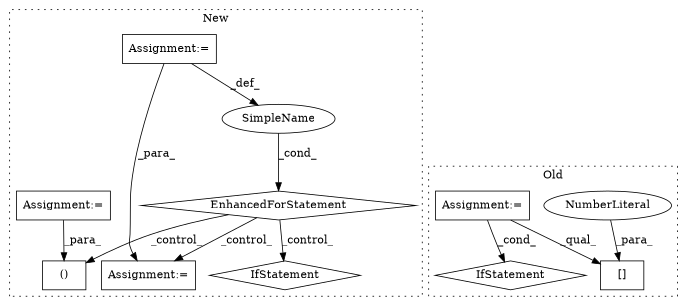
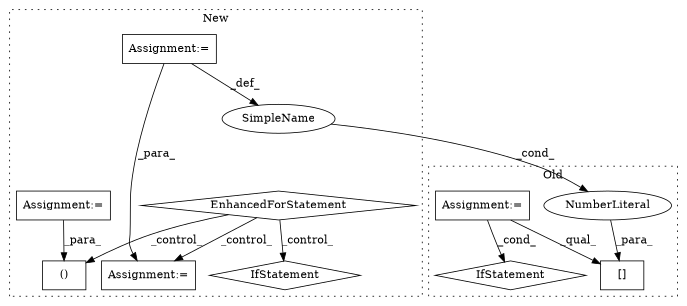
(279, 158) -> (459, 144)
